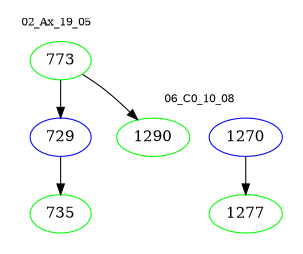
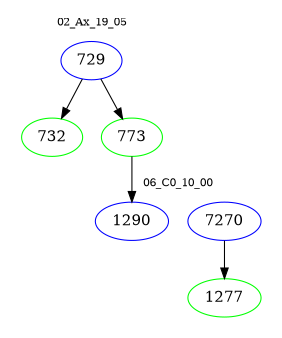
(61, 94) -> (109, 94)
(199, 99) -> (178, 184)
(153, 137) -> (132, 221)
(246, 137) -> (224, 221)
(61, 214) -> (52, 137)
